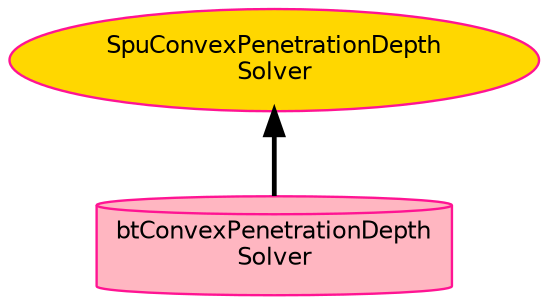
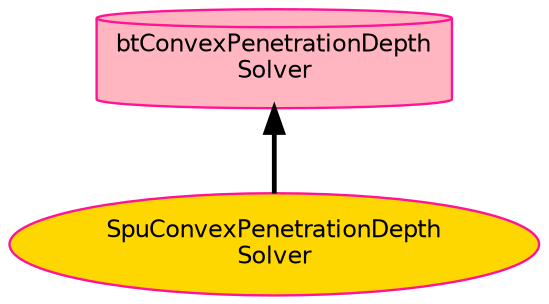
(274, 166) -> (274, 163)
